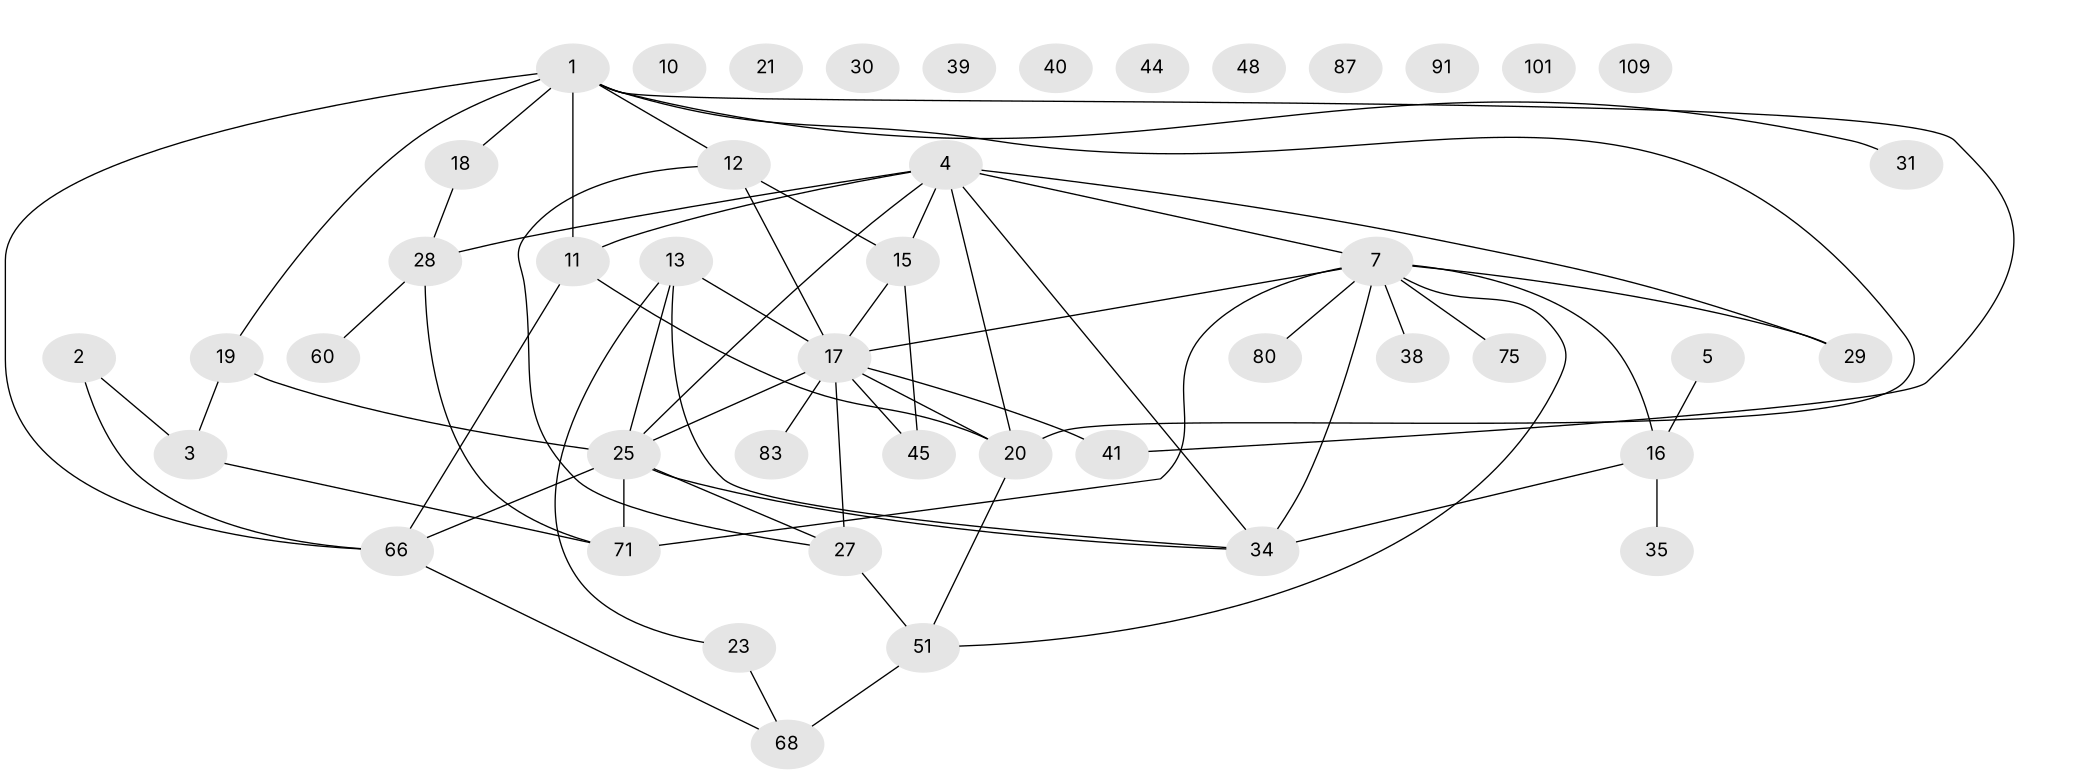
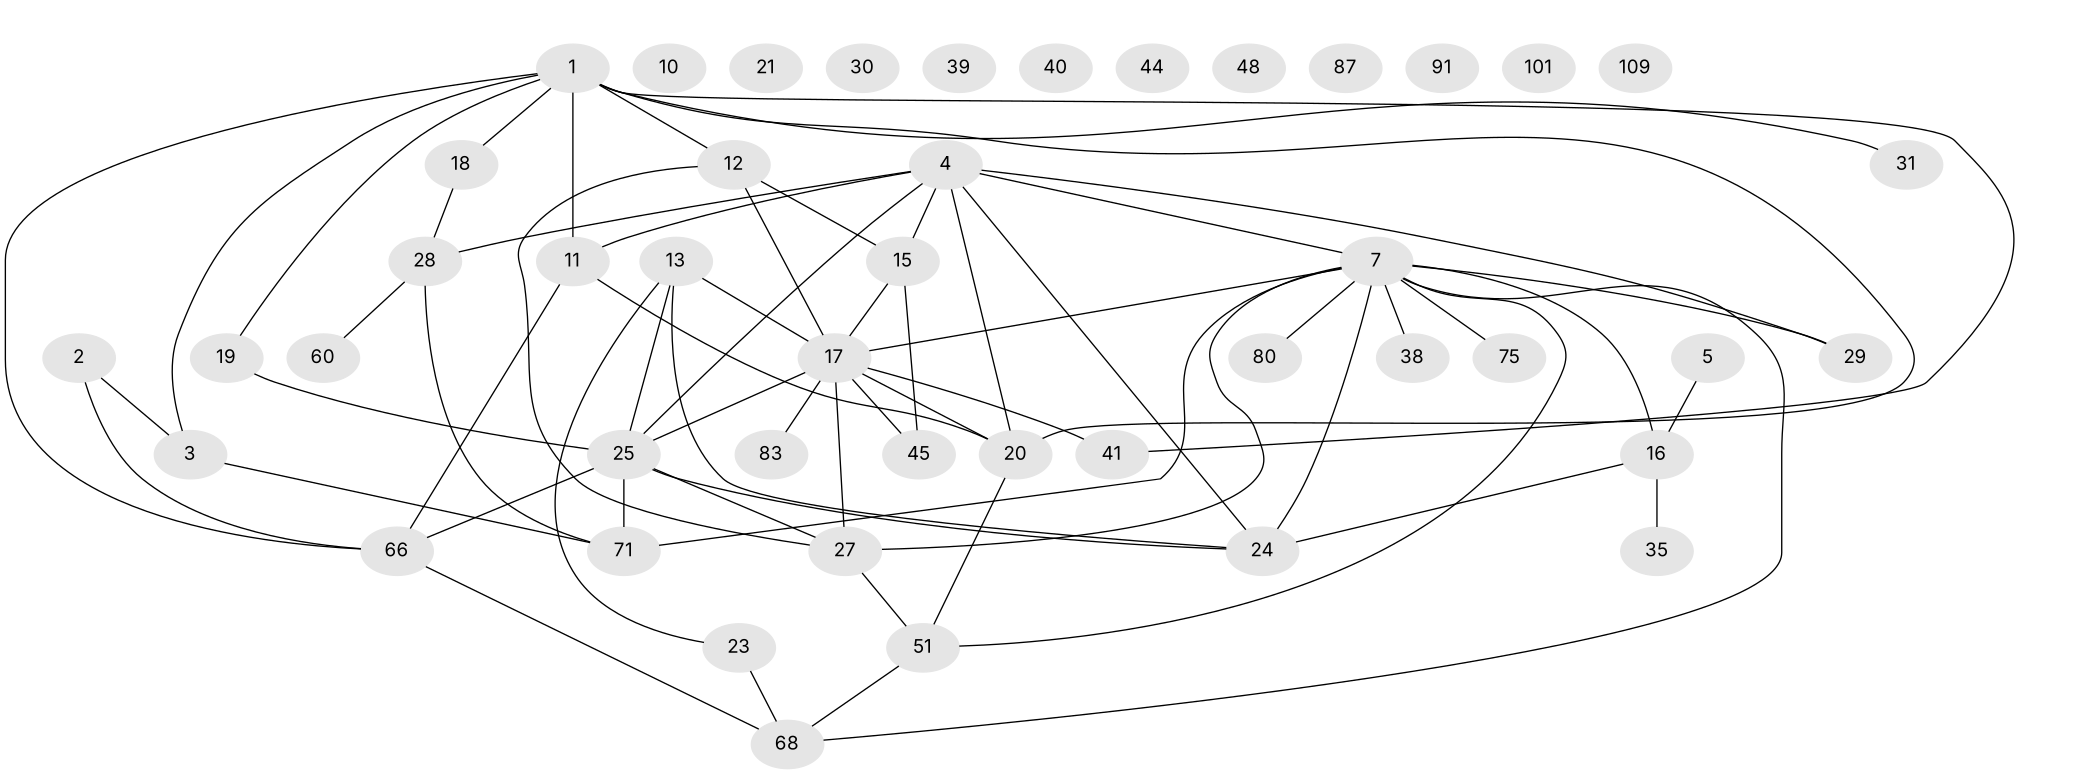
(209, 406) -> (283, 188)
none -> (1239, 491)
(1263, 551) -> (1263, 551)
none -> (1608, 633)
